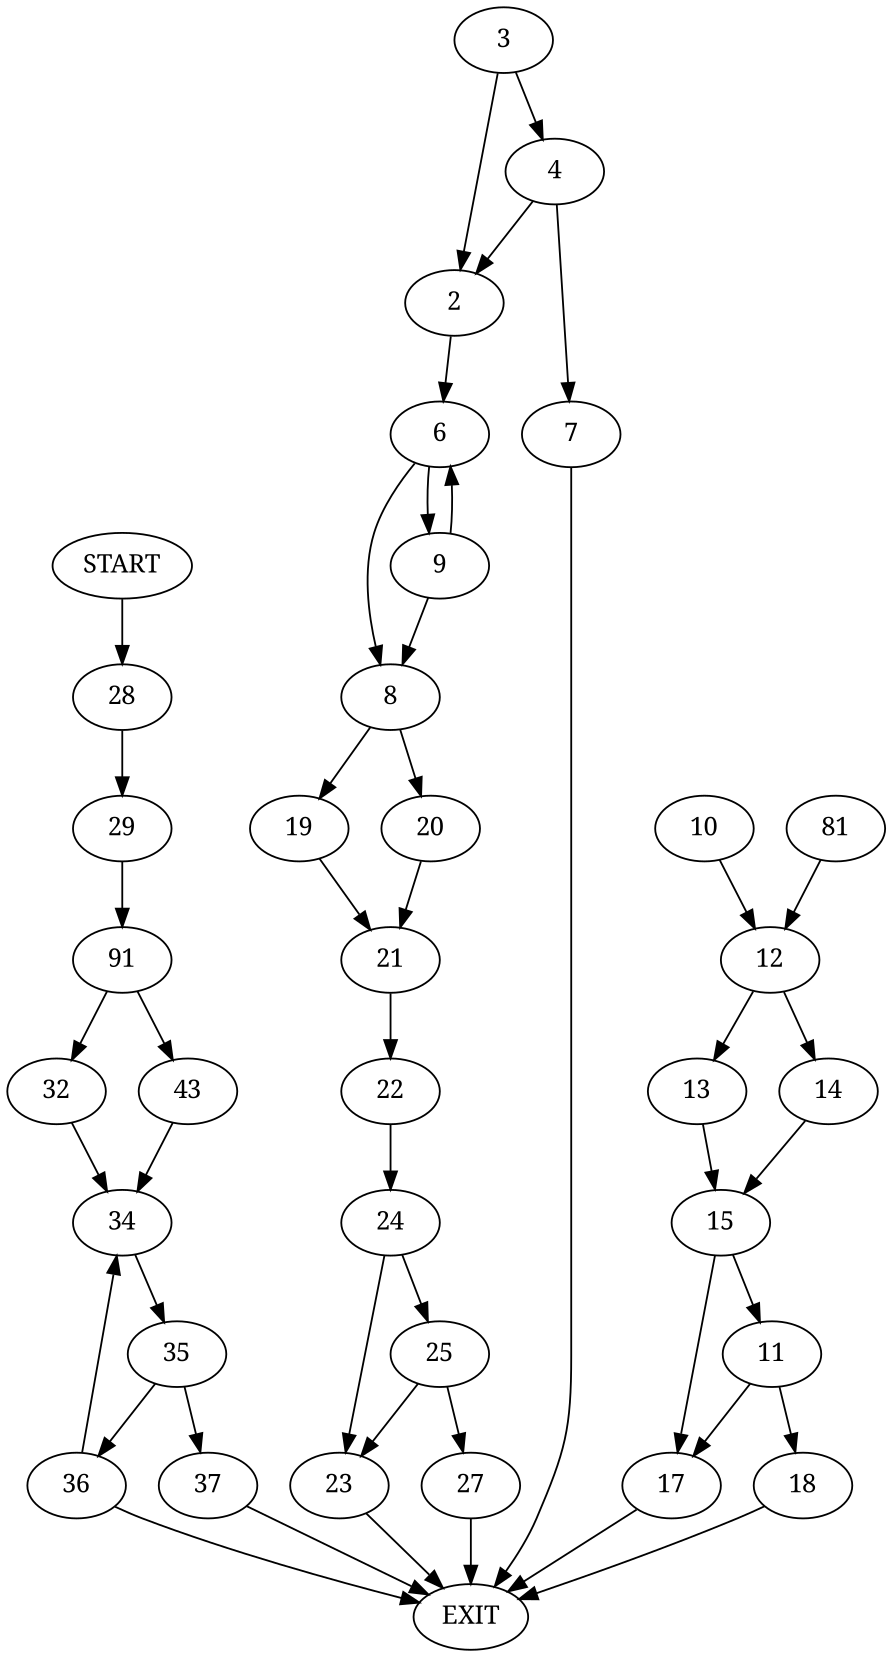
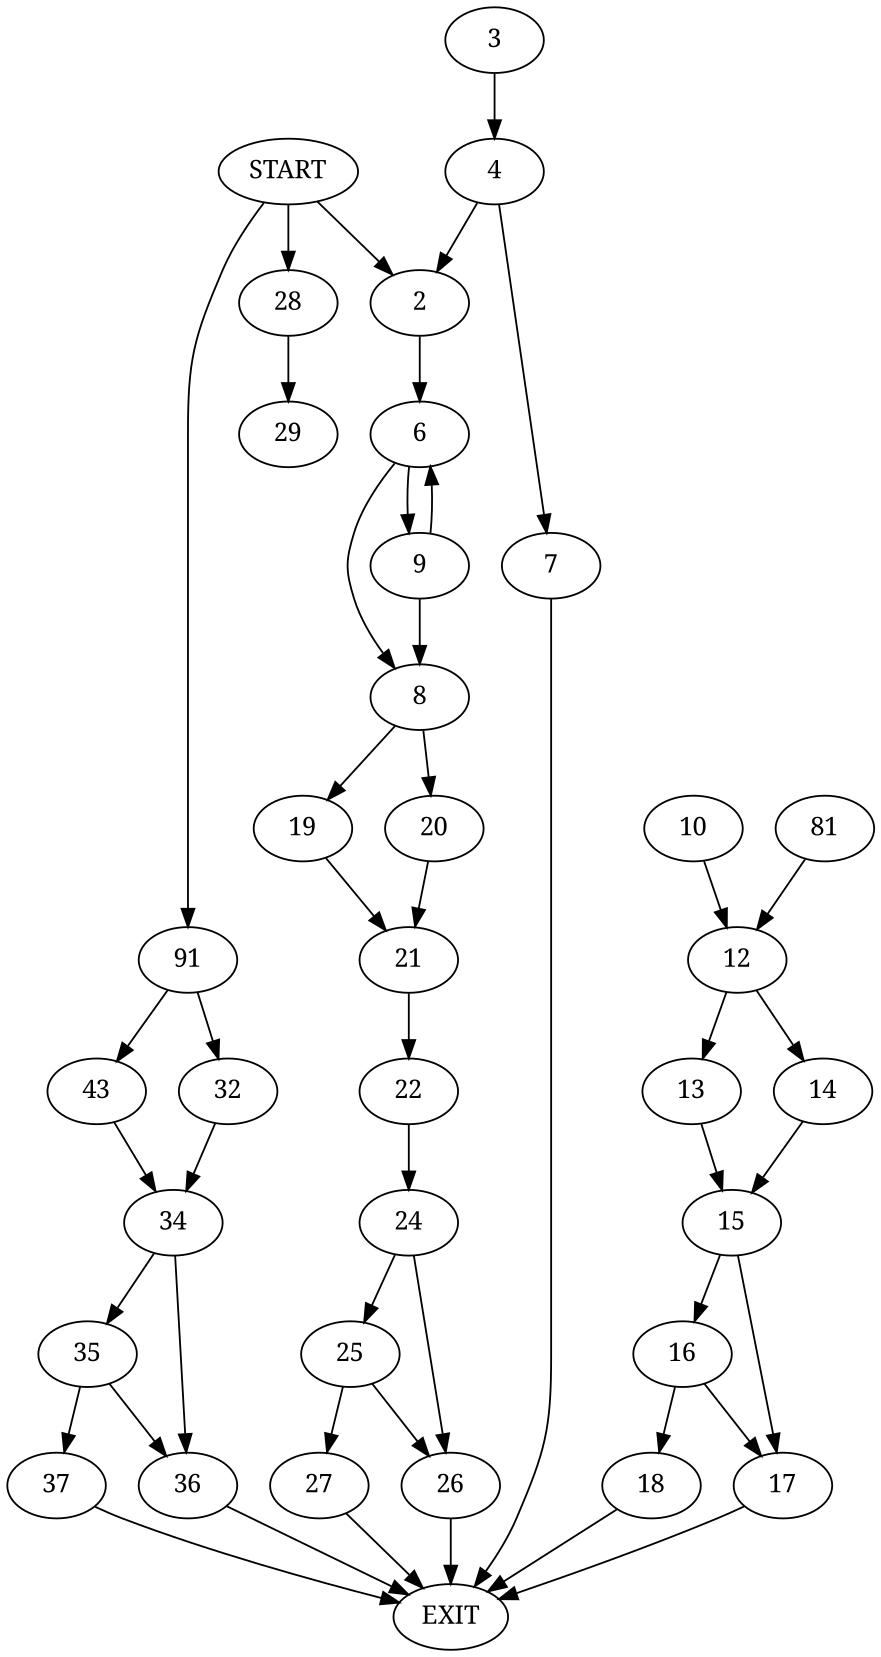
(481, 162) -> (348, 232)
(122, 885) -> (188, 547)
(772, 1354) -> (683, 1354)
(98, 1363) -> (180, 1345)
(339, 1486) -> (451, 1486)
